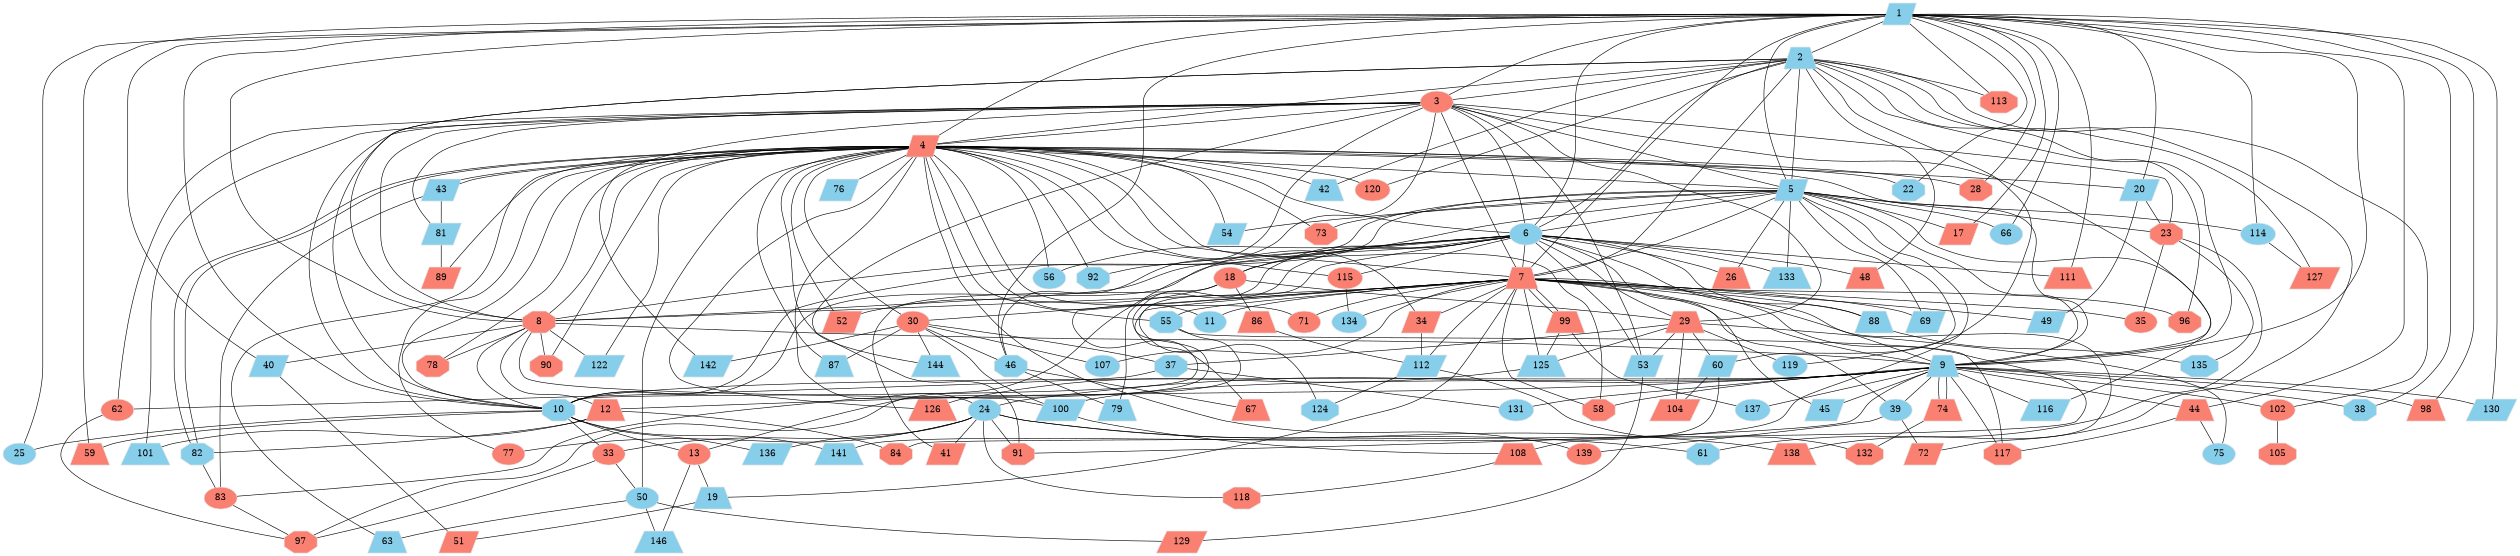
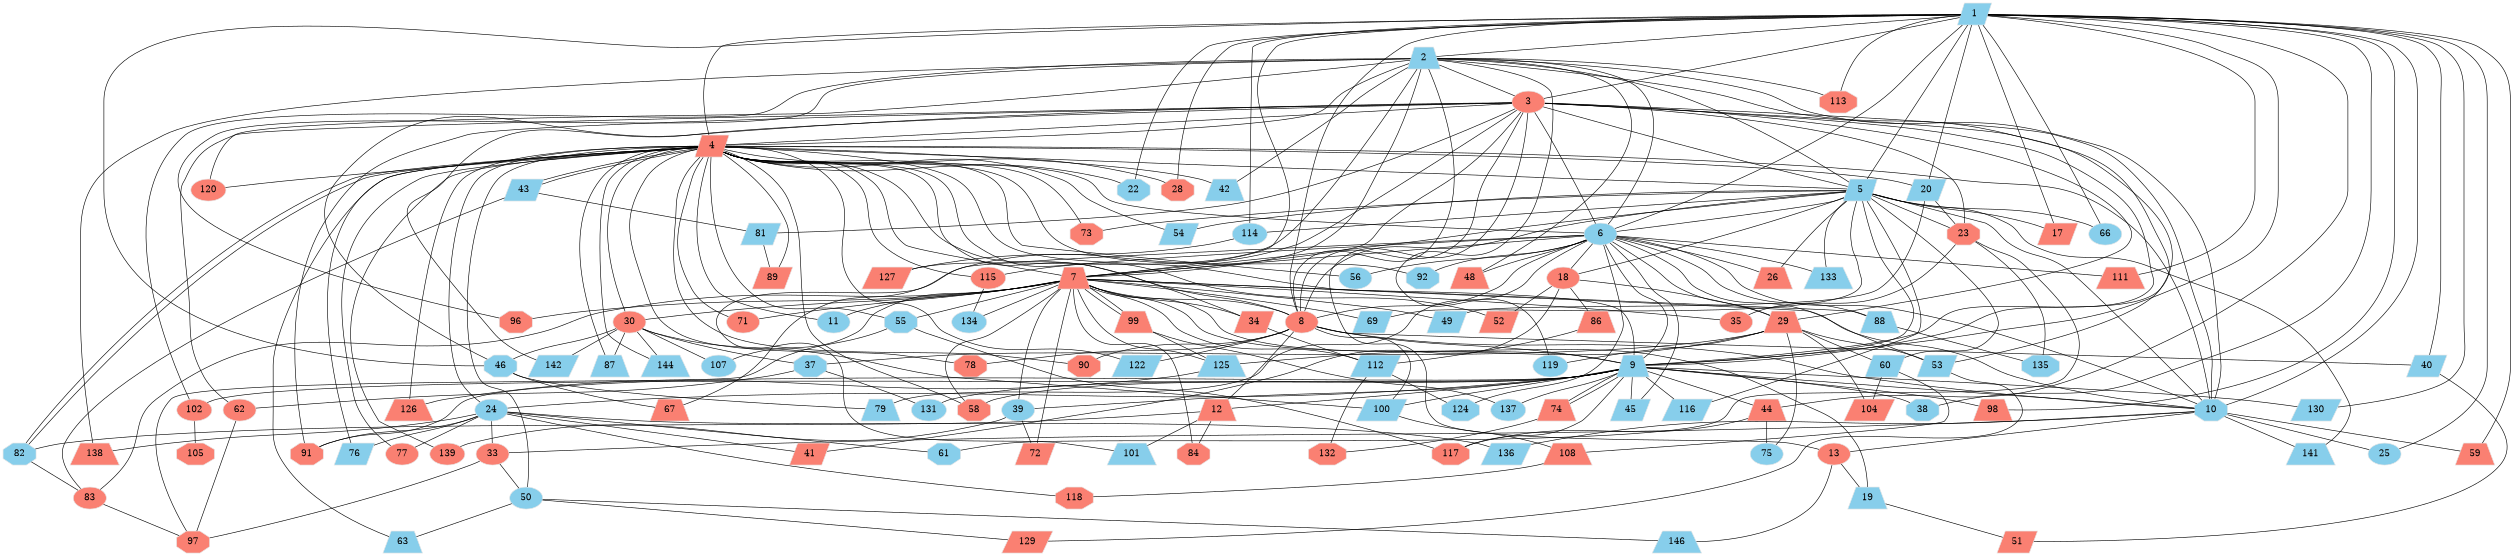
(539, 322) -> (1302, 322)
none -> (400, 437)
